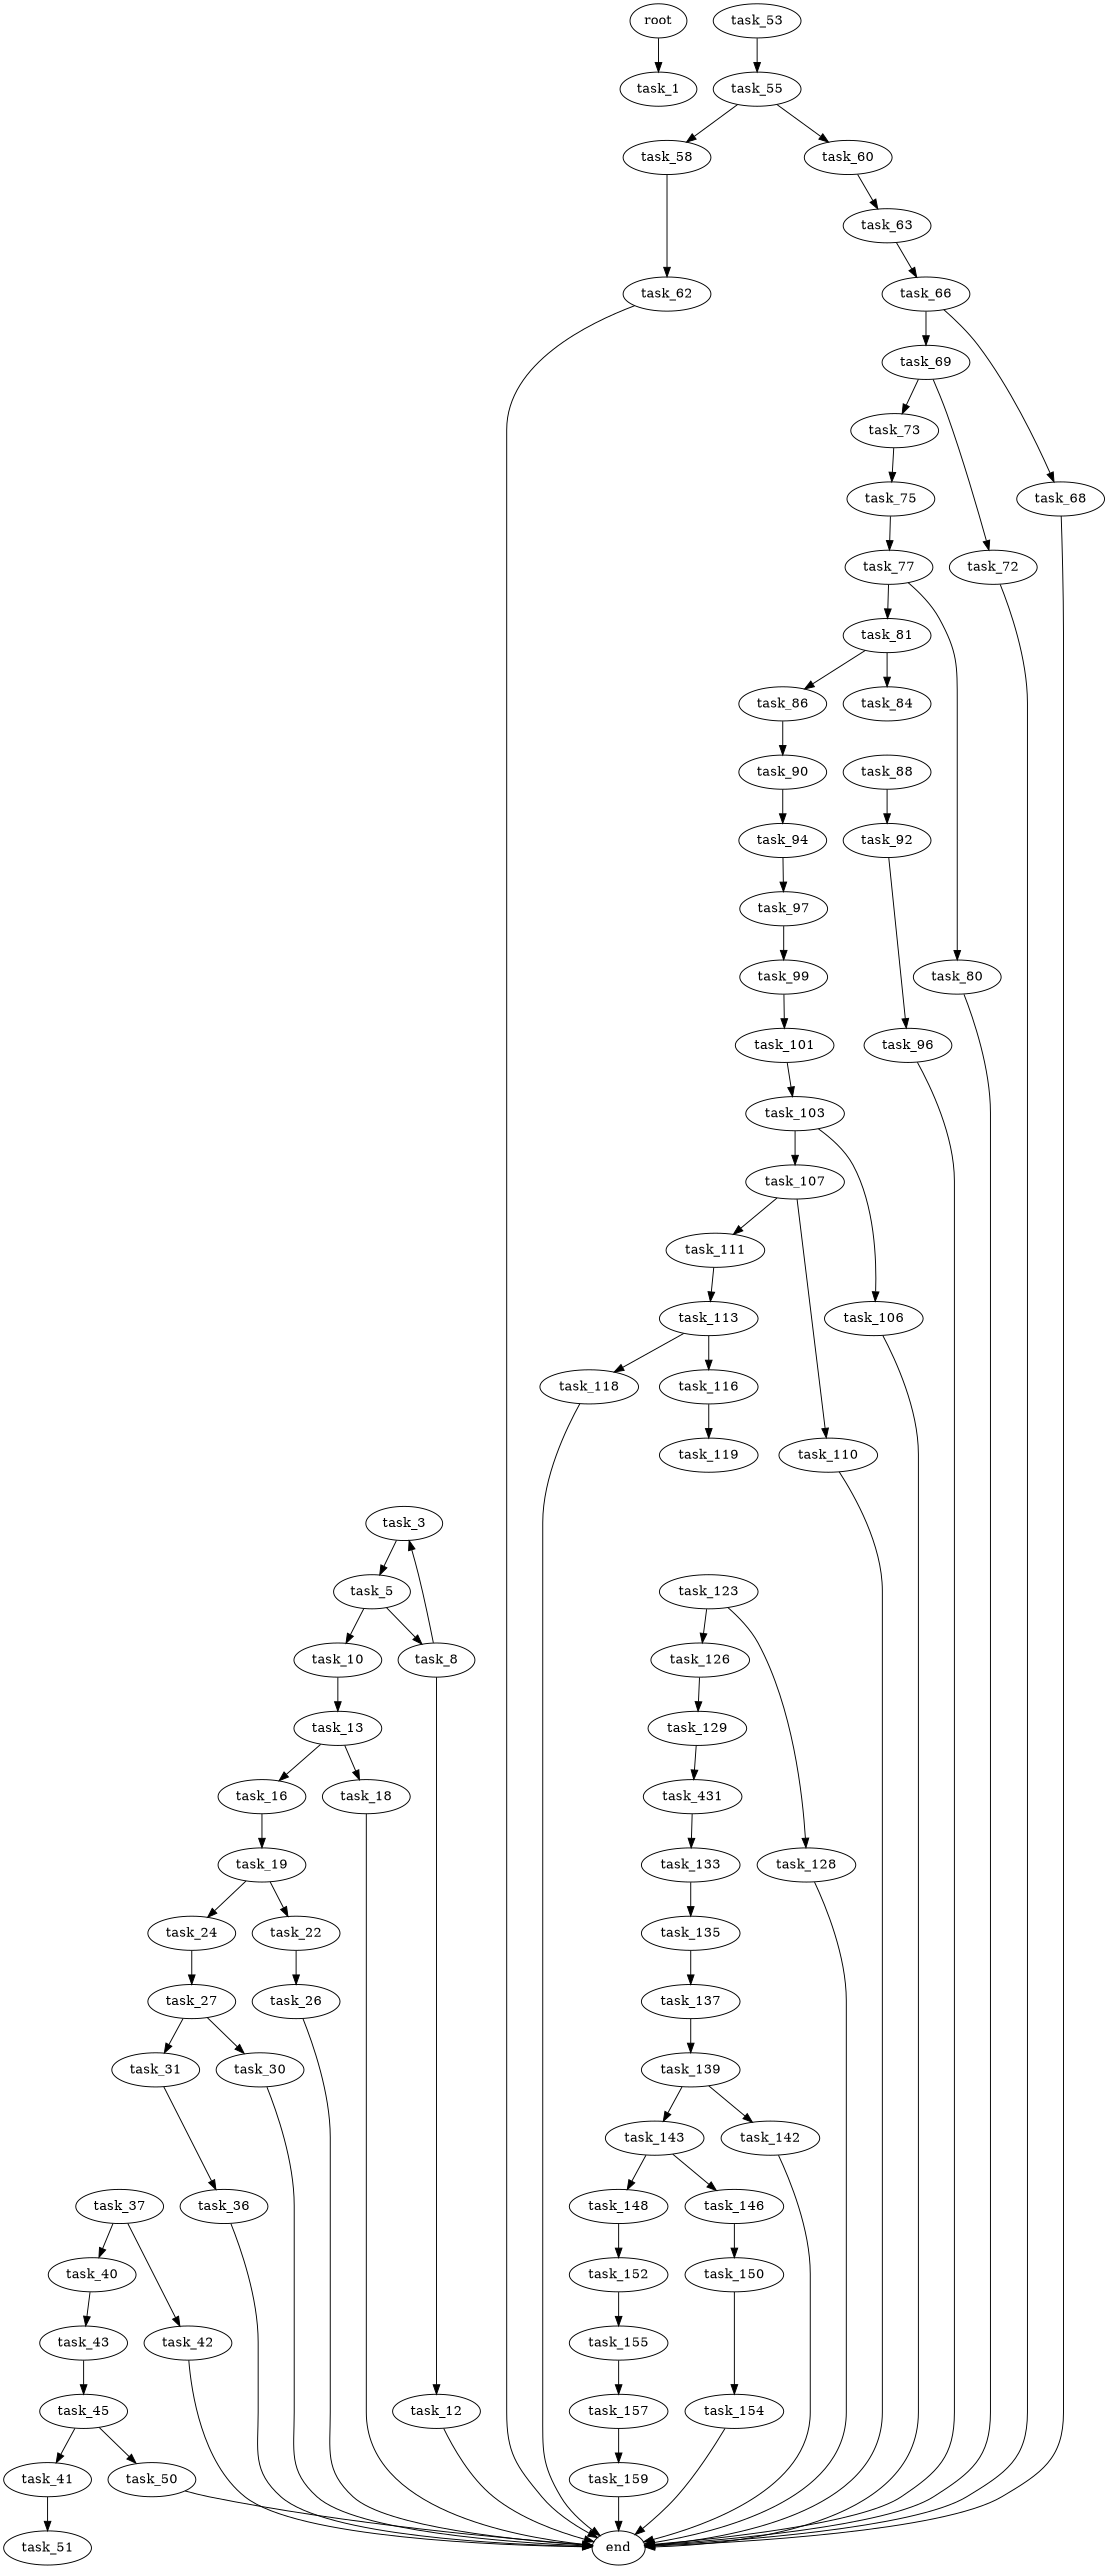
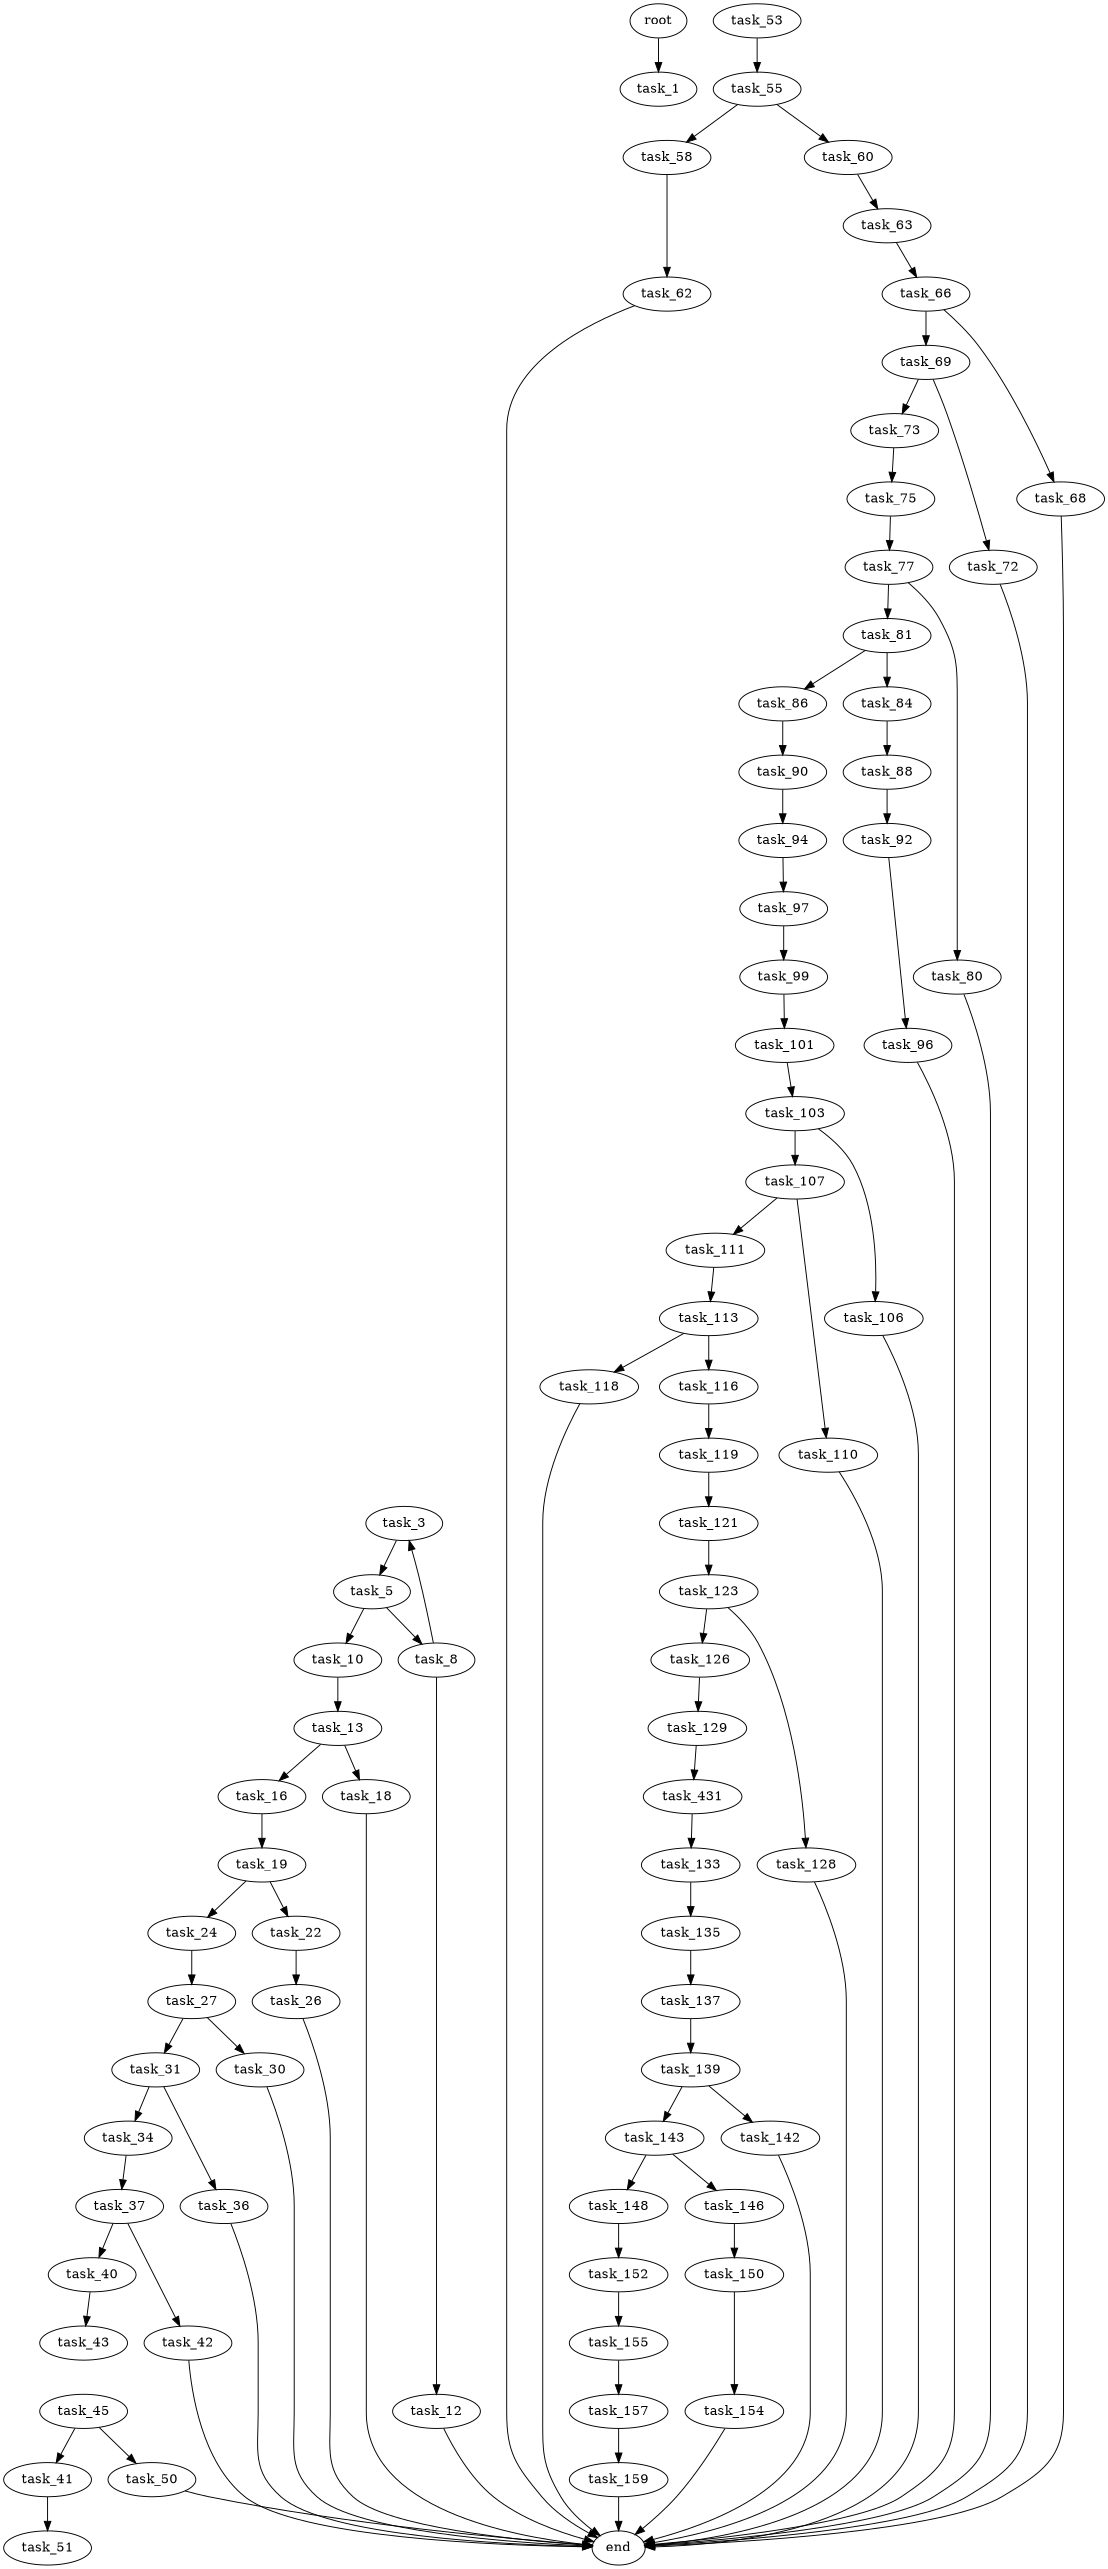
none -> (887, 733)
none -> (709, 1523)
none -> (128, 2138)
(84, 2373) -> none
